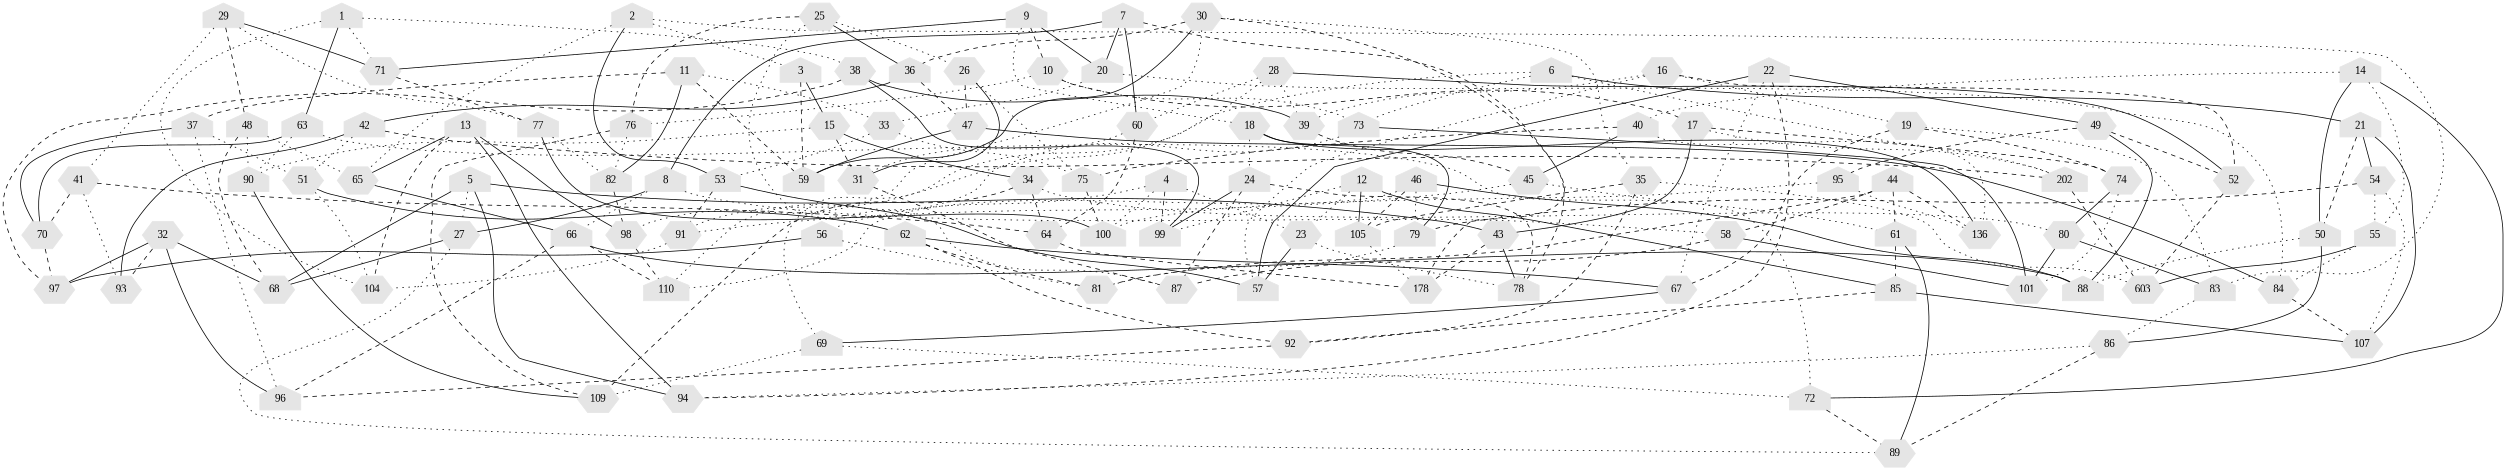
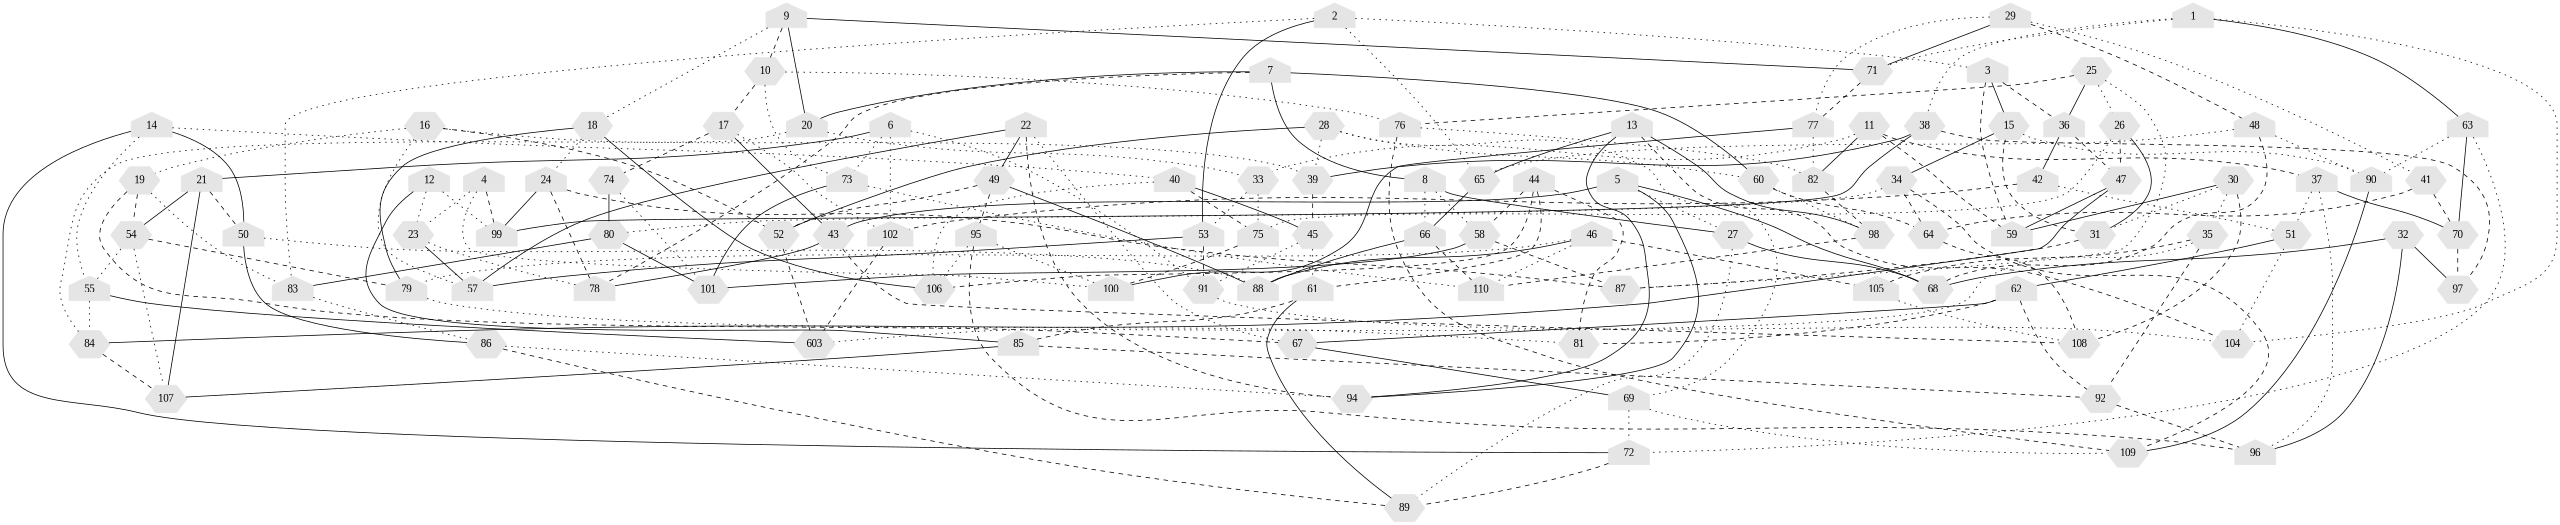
(1047, 40) -> (2028, 100)
(2017, 146) -> (135, 208)
(2065, 180) -> (890, 235)
(1360, 207) -> none
(822, 235) -> none
(1980, 235) -> (934, 290)
(121, 290) -> none
(1421, 290) -> (2079, 344)
(424, 320) -> (1546, 427)
